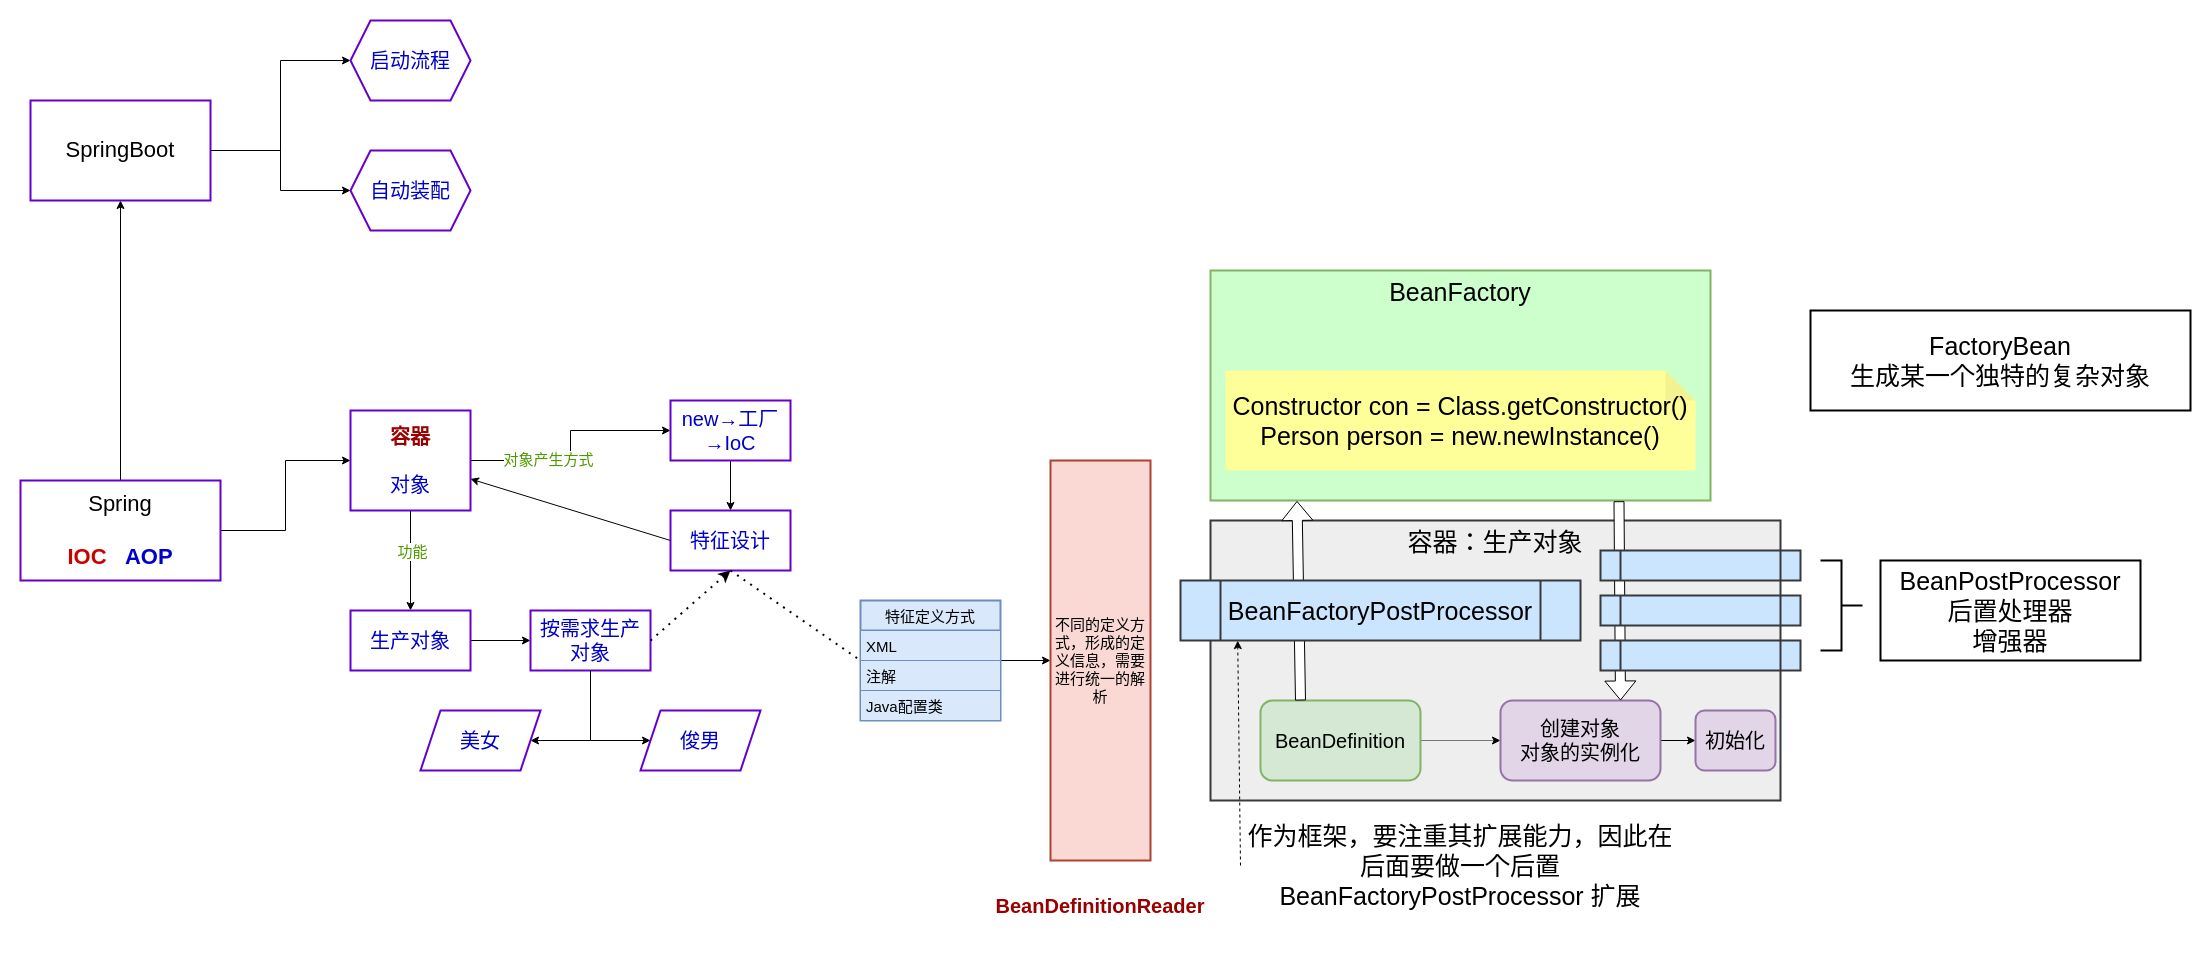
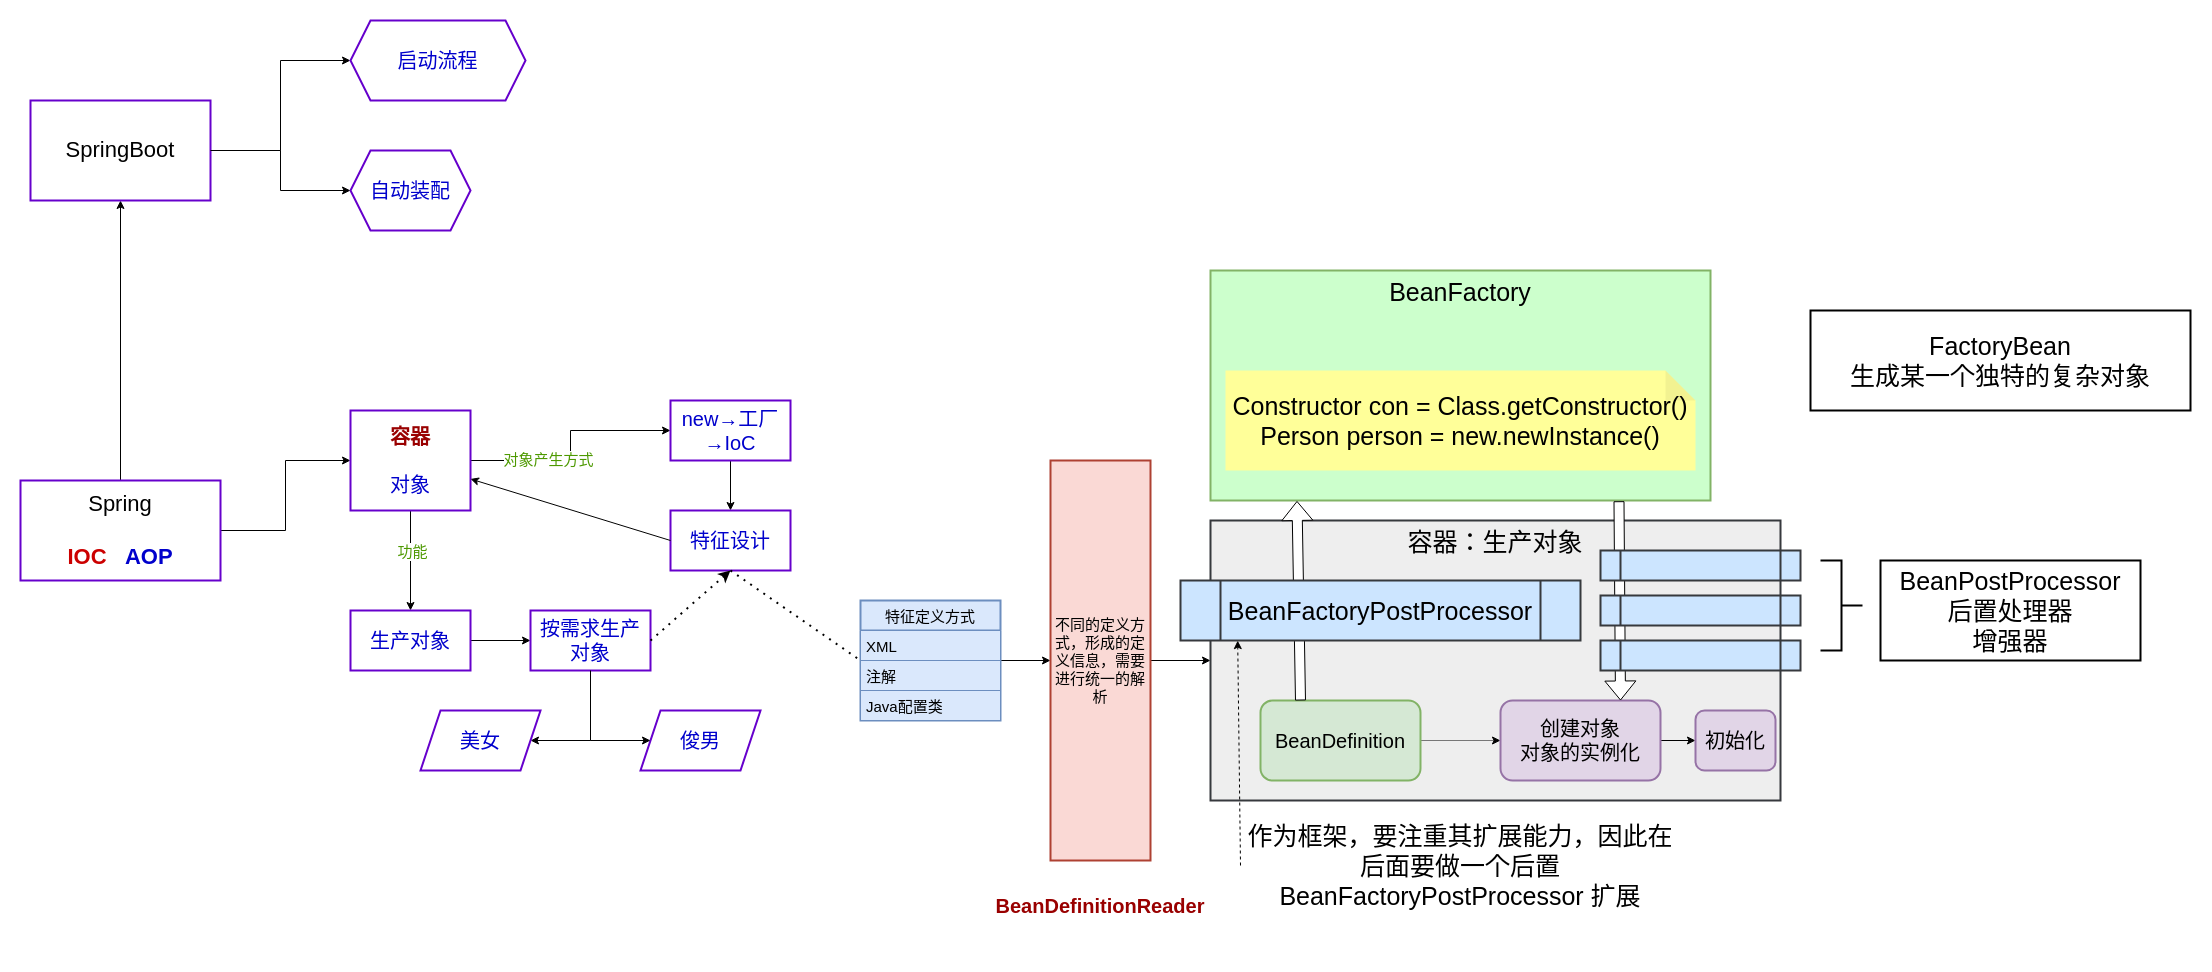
(411, 61) -> (438, 61)
none -> (1177, 661)
